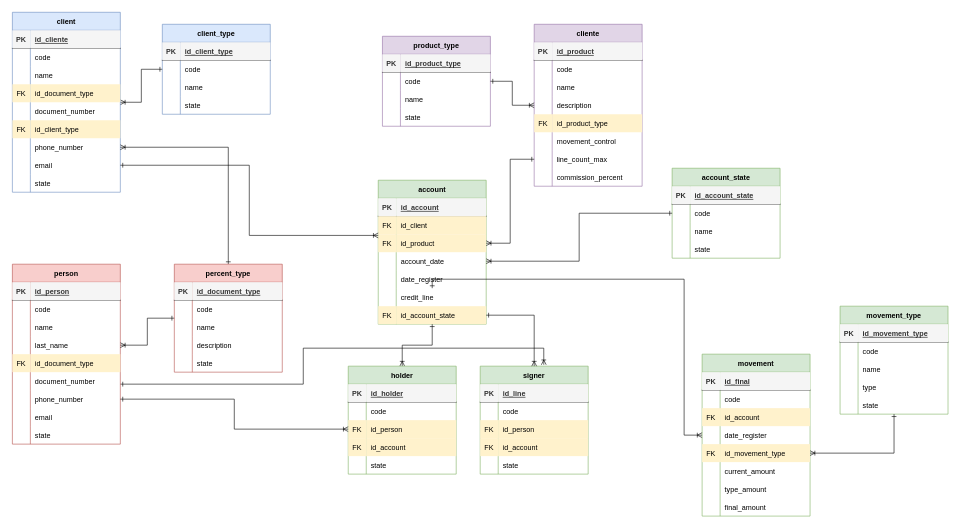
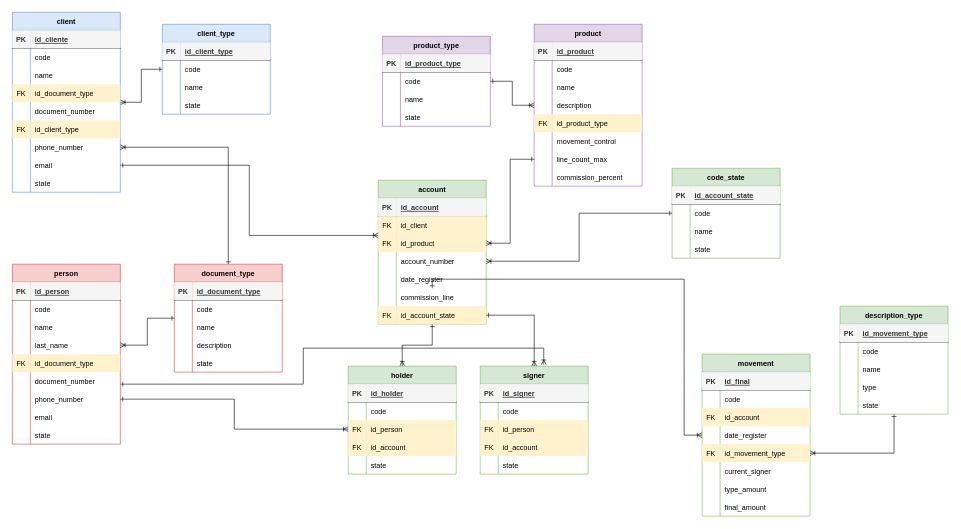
(588, 34) -> (588, 34)
(726, 178) -> (726, 178)
(425, 262) -> (429, 262)
(228, 274) -> (228, 274)
(420, 298) -> (427, 298)
(894, 316) -> (894, 316)
(514, 394) -> (519, 394)
(753, 472) -> (752, 472)
